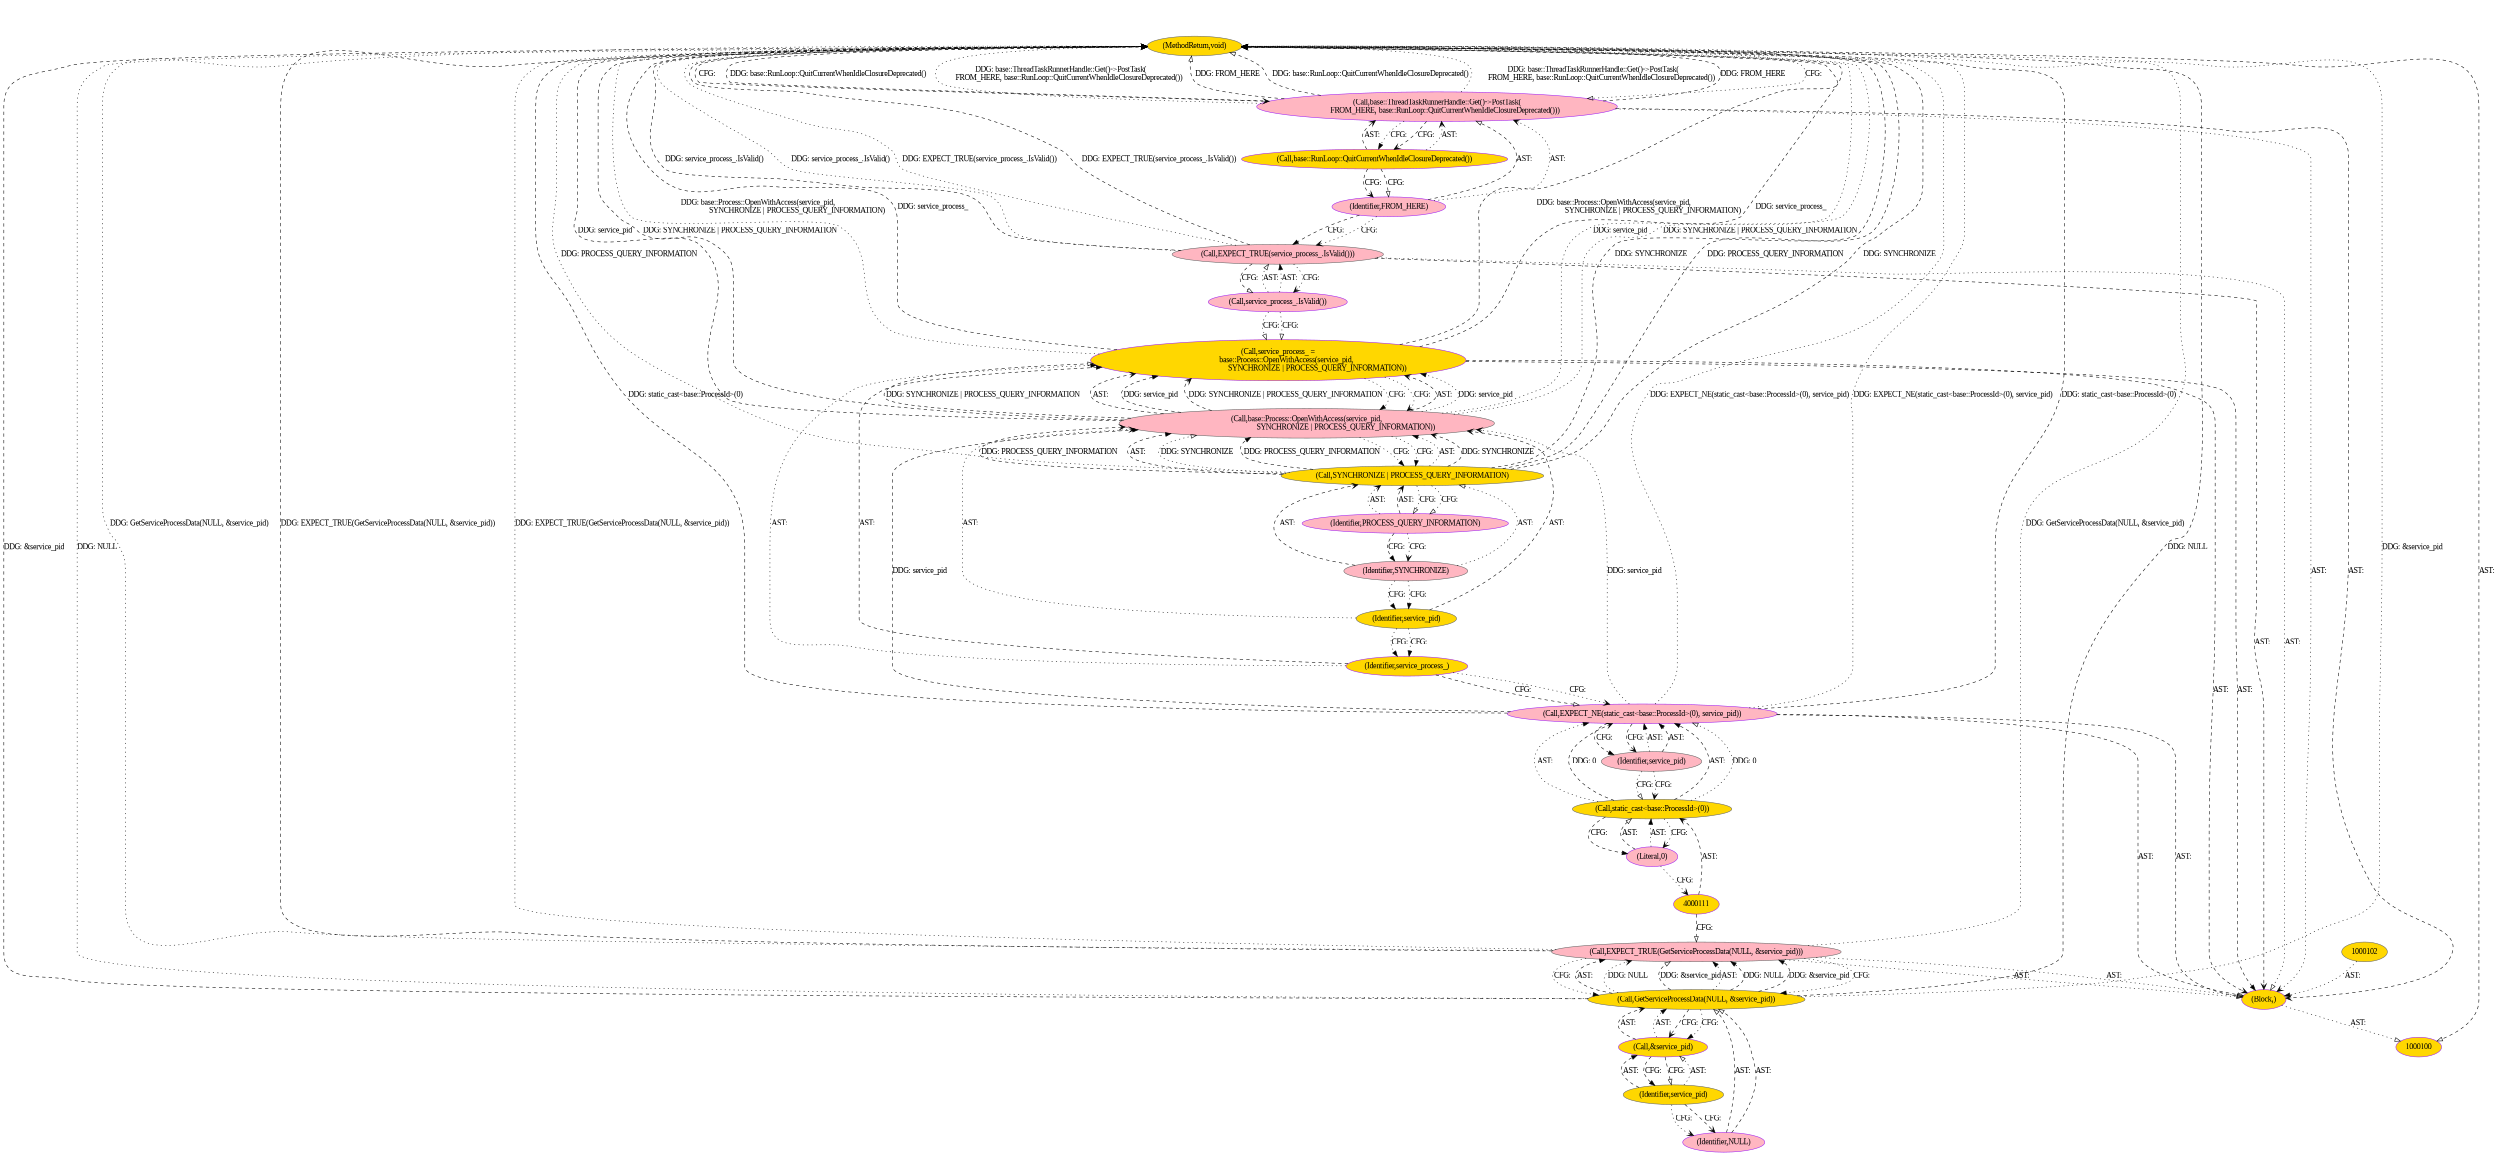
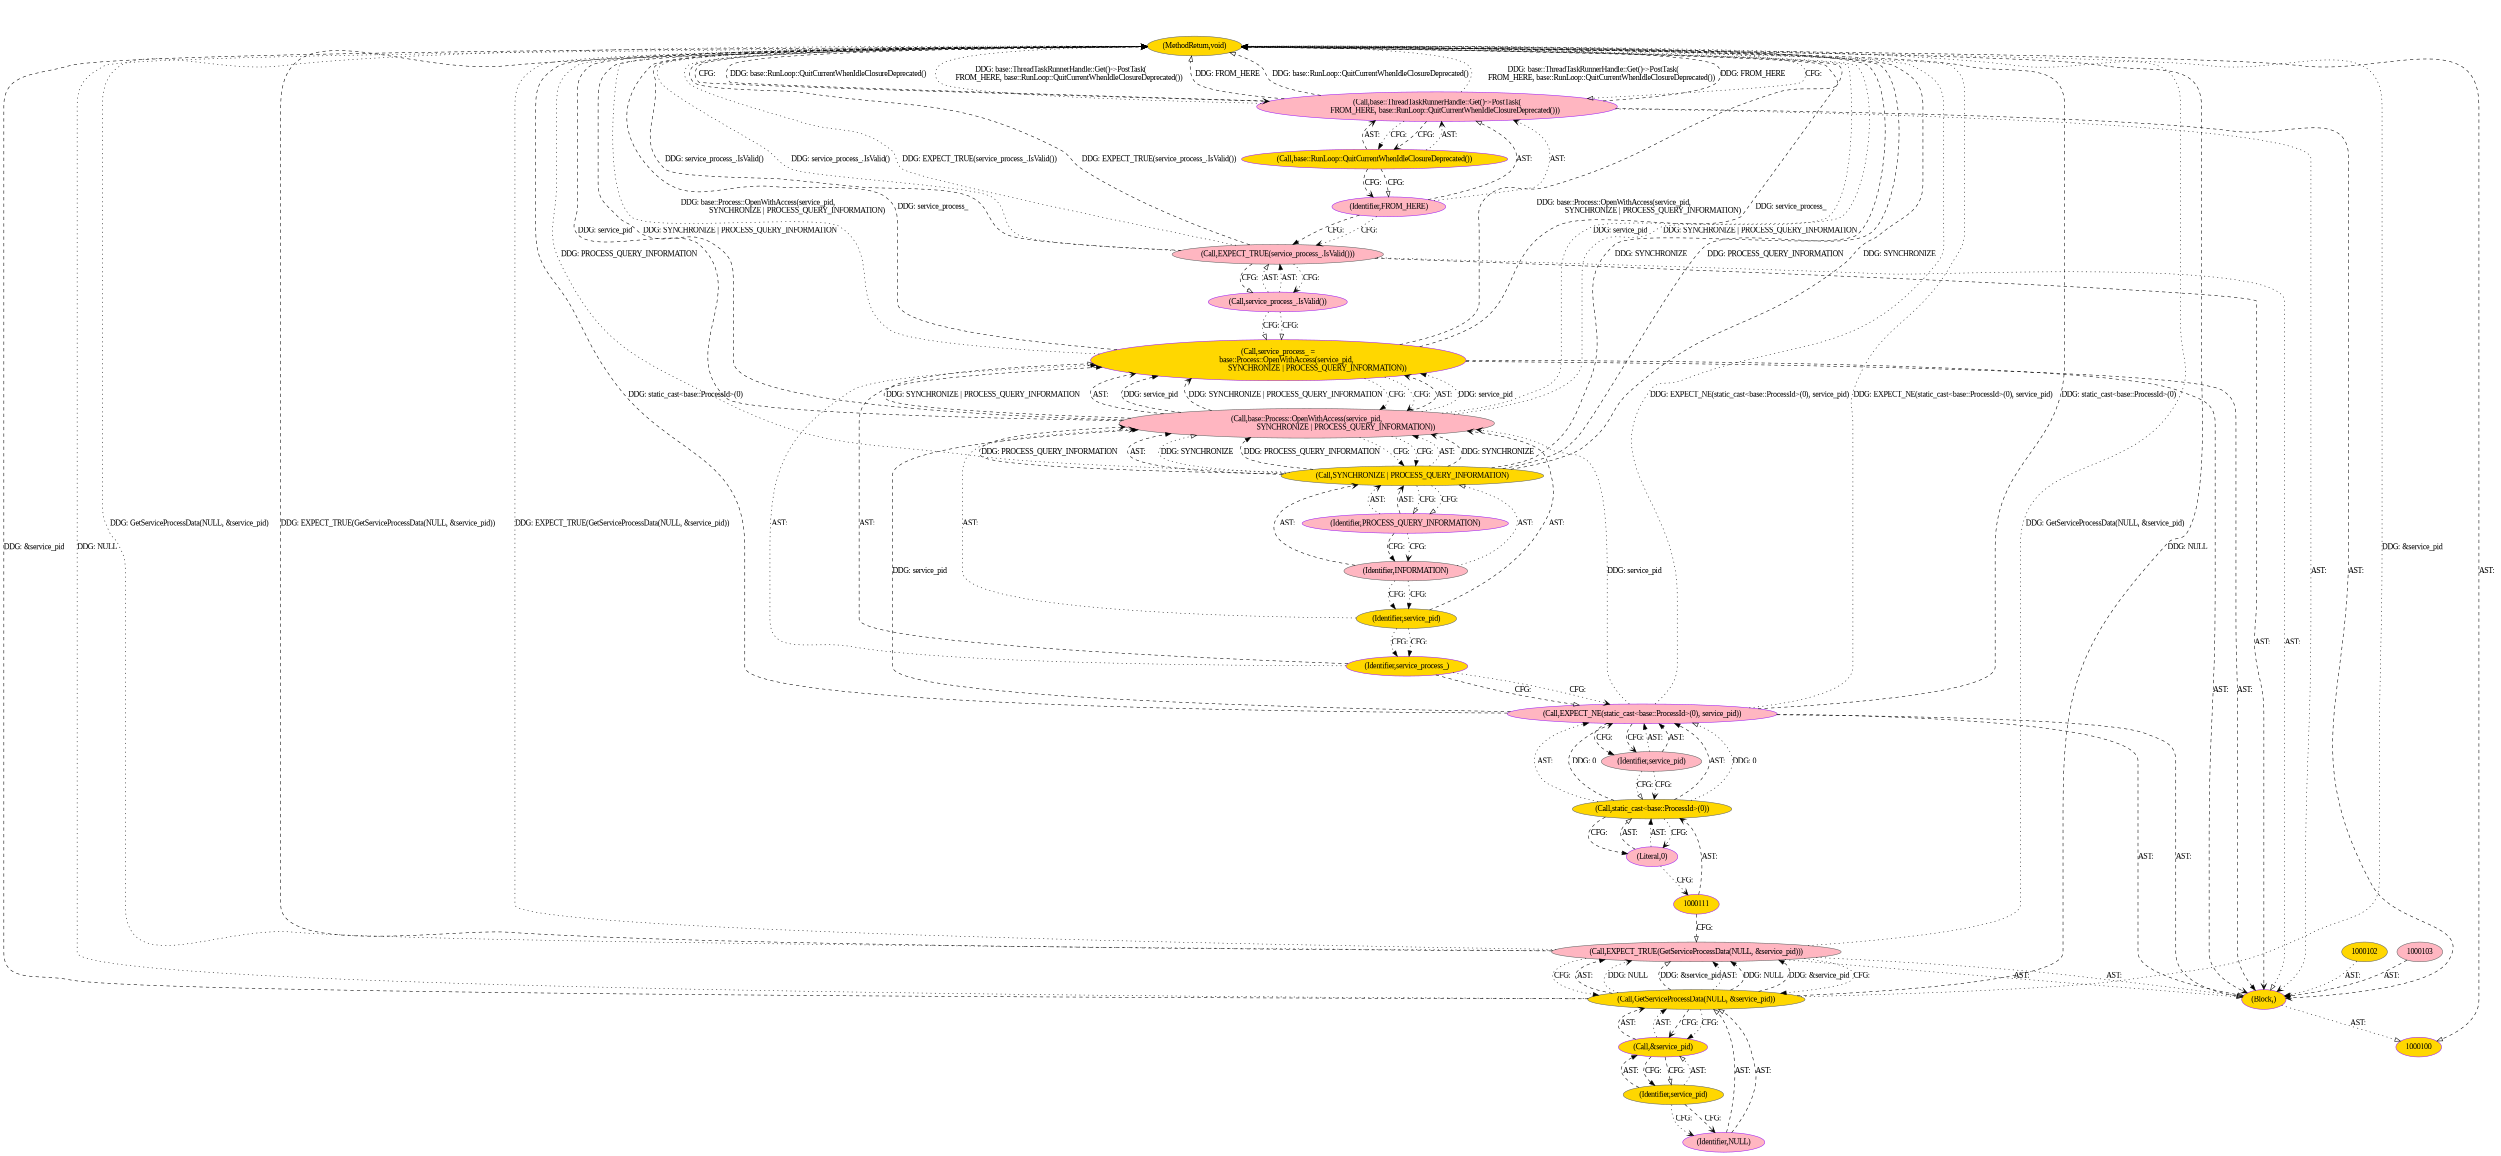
(1406, 571) -> (1406, 571)
(1696, 904) -> (1696, 904)
none -> (2420, 952)
